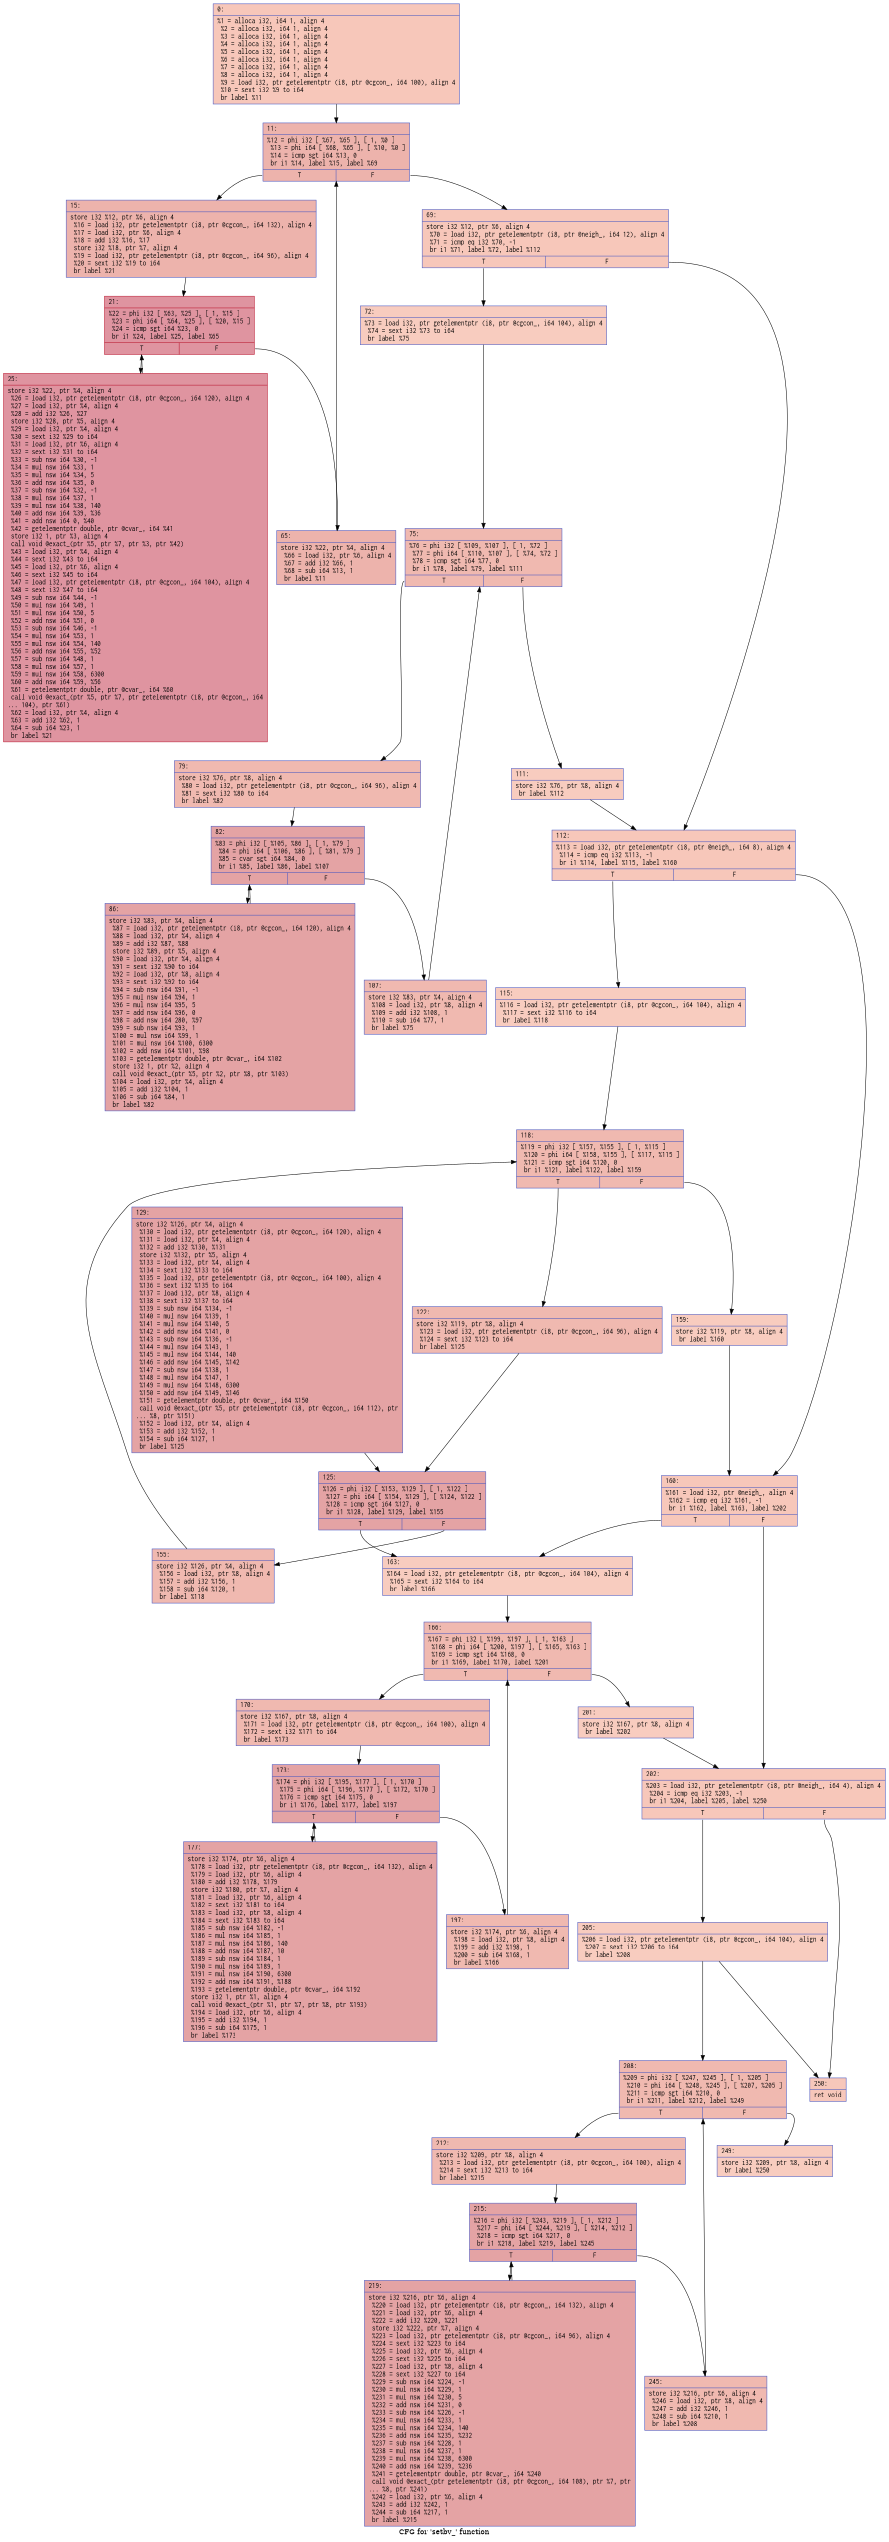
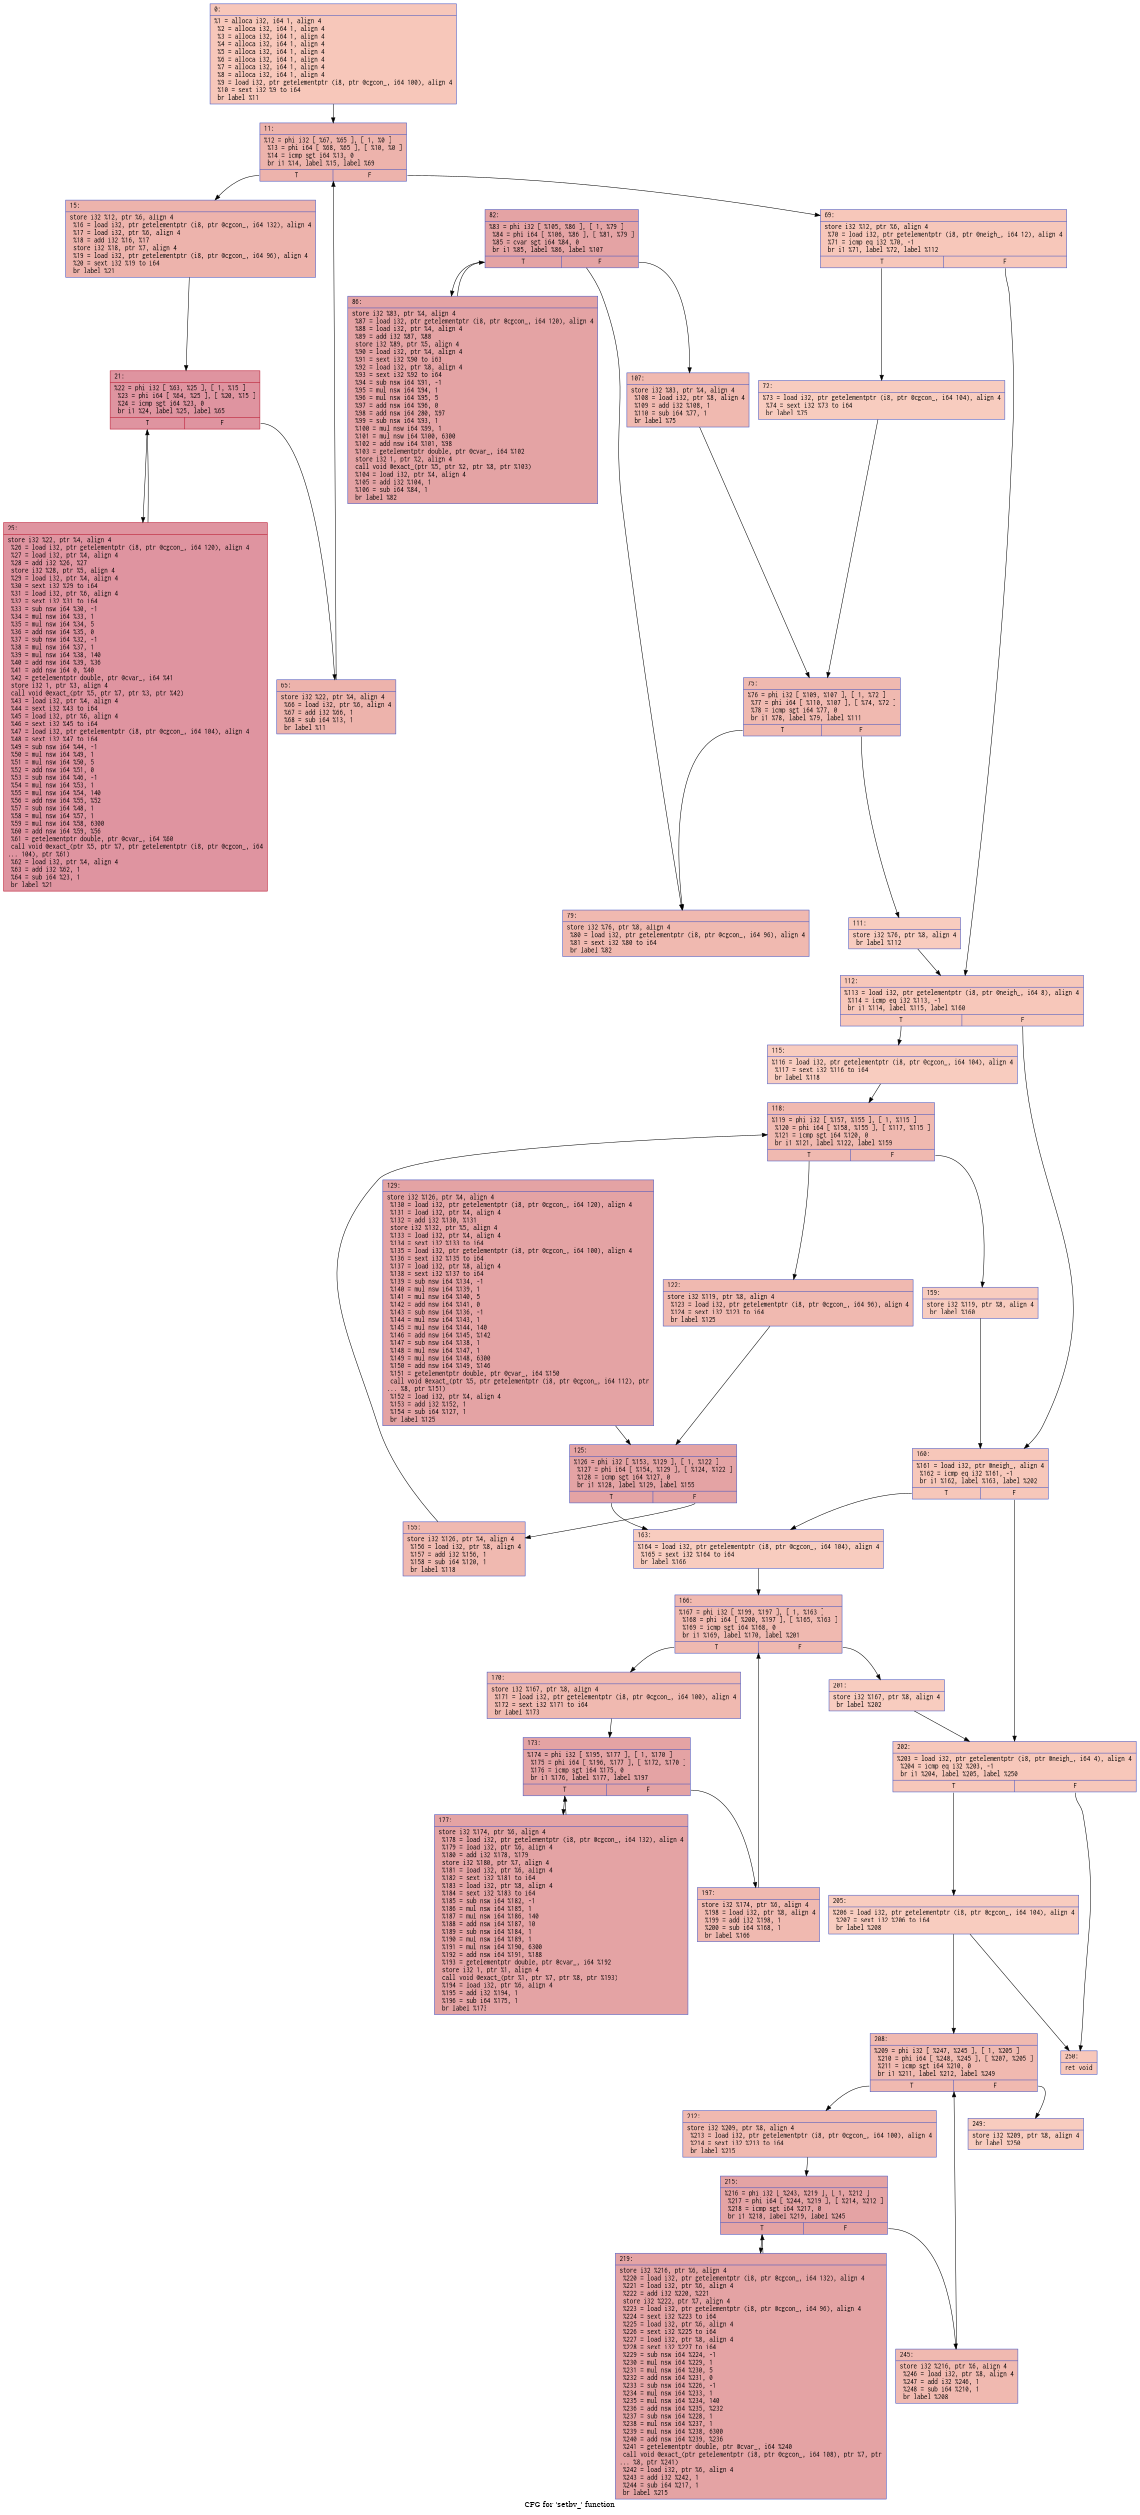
(293, 814) -> (633, 585)
(154, 967) -> (397, 360)
